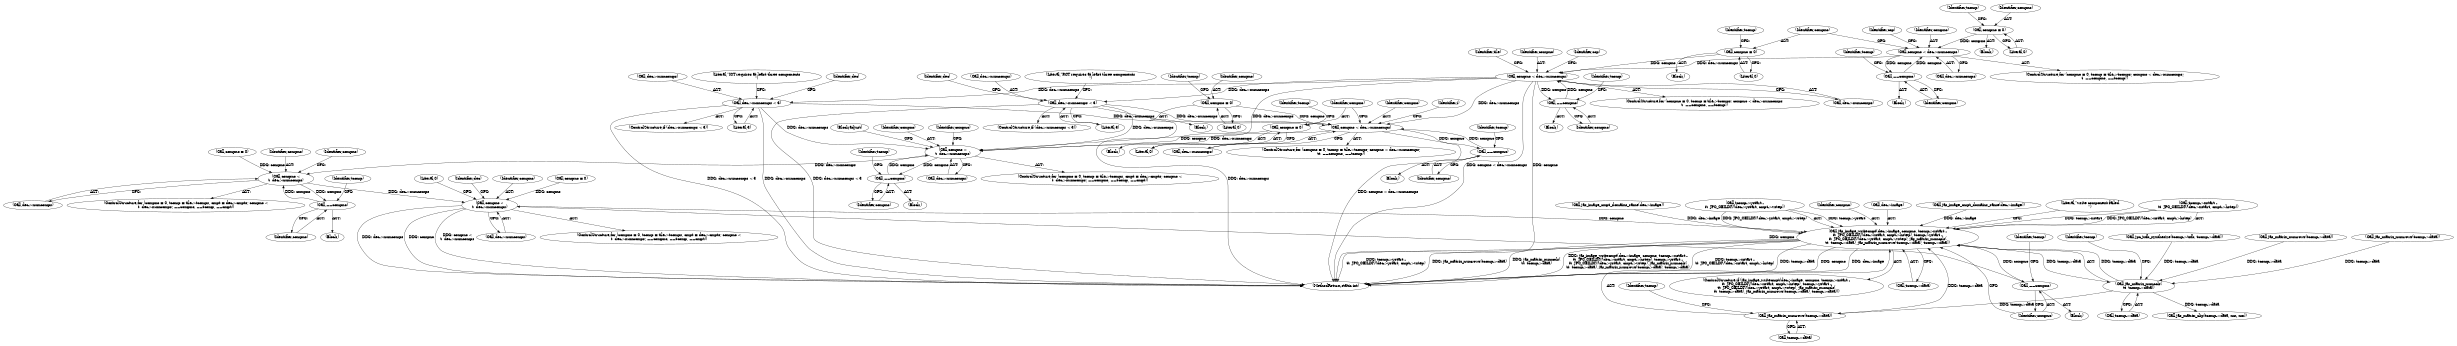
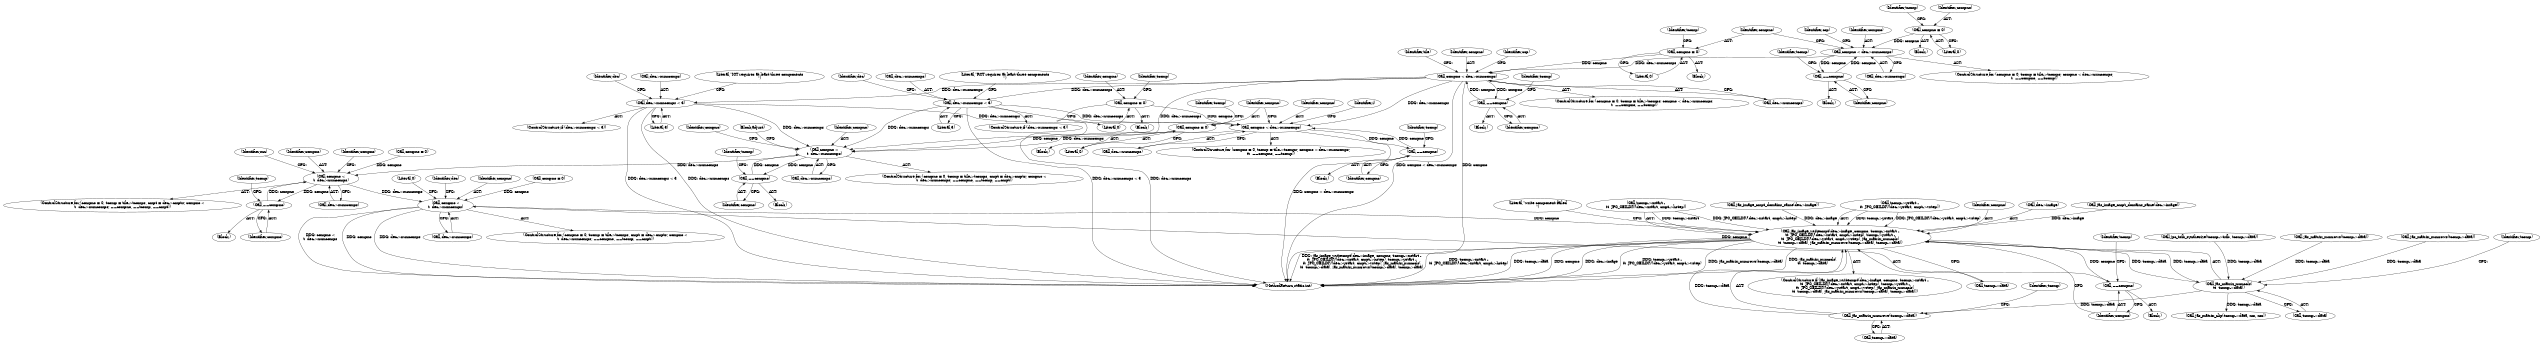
none -> (254, 152)
